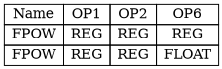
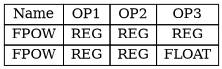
(188, 14) -> (188, 14)
